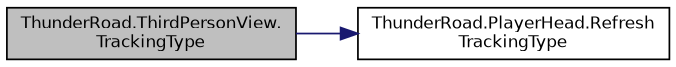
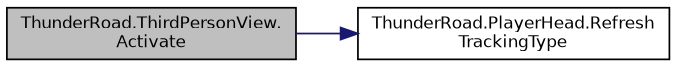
(151, 34) -> (151, 34)
